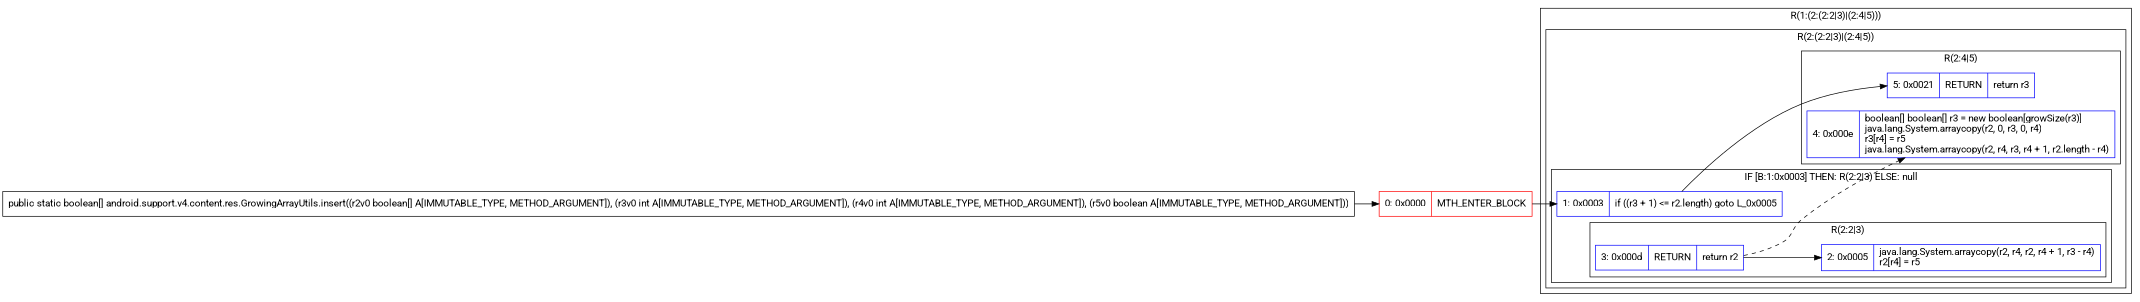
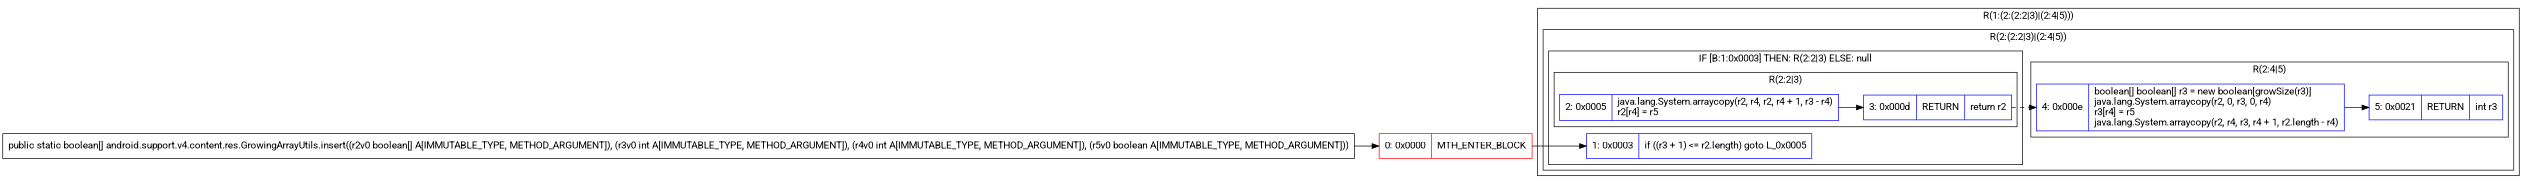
(2011, 85) -> (2486, 107)
(1771, 119) -> (2353, 107)
(1779, 258) -> (1848, 107)
